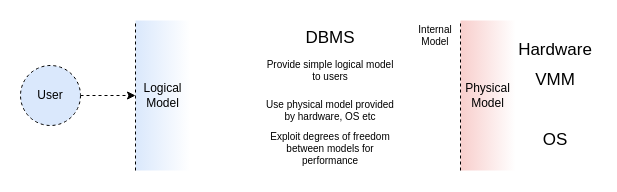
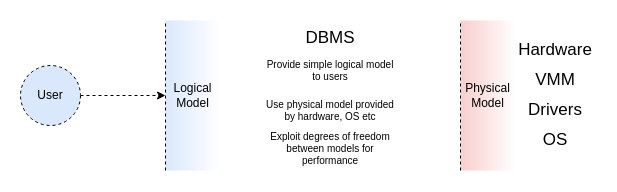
(436, 36) -> none
(163, 96) -> (193, 96)
none -> (556, 111)
